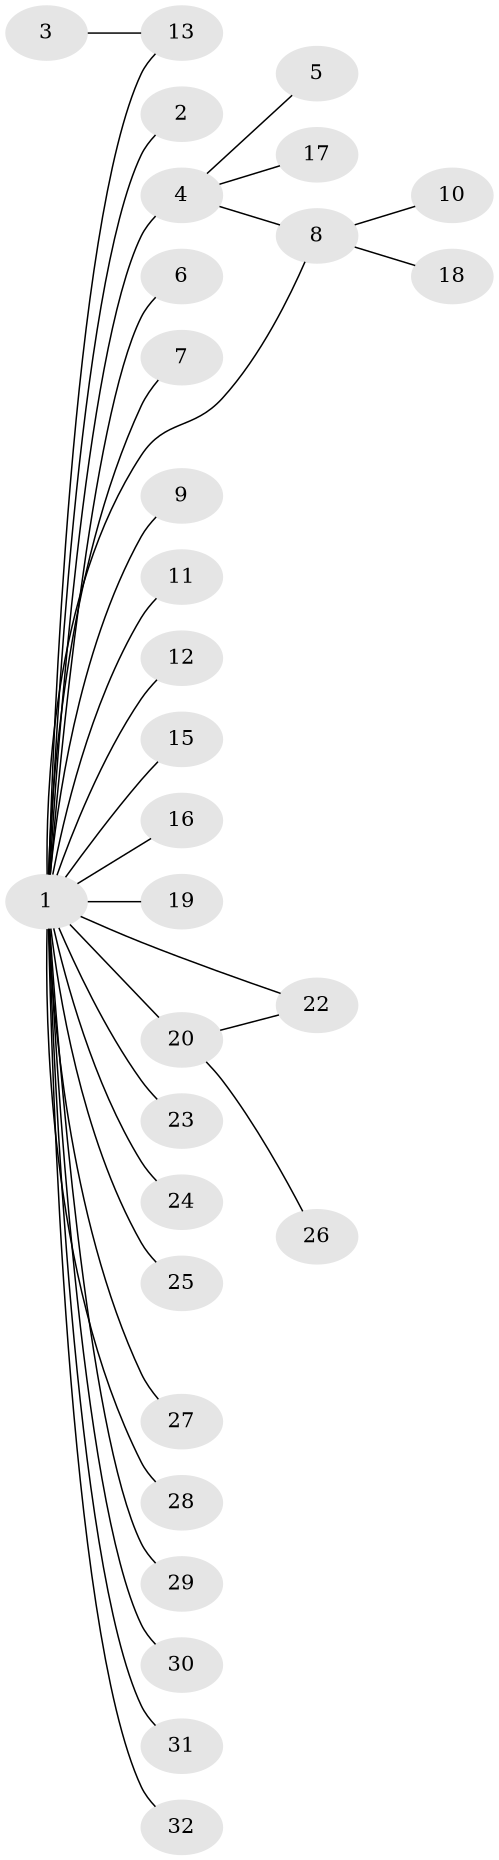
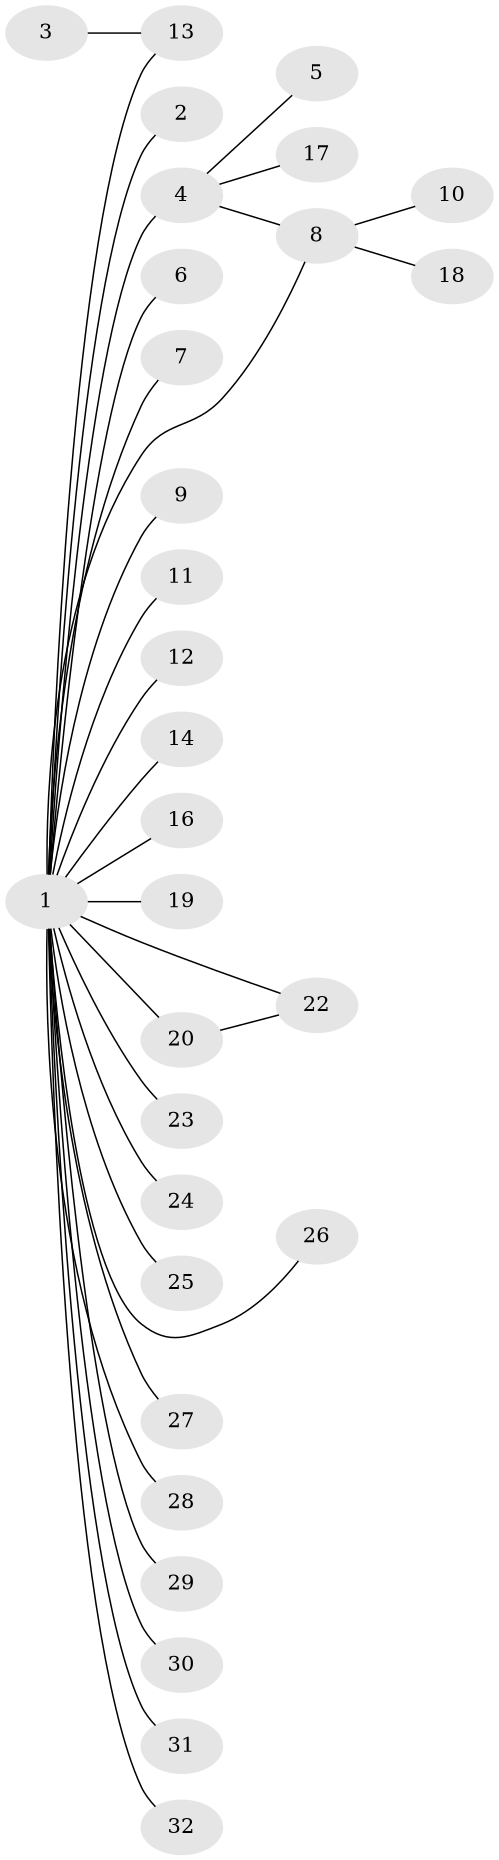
(182, 739) -> (182, 739)
(259, 1134) -> (127, 1306)
